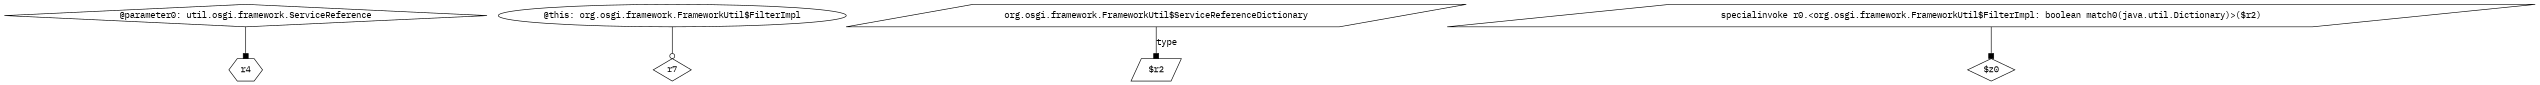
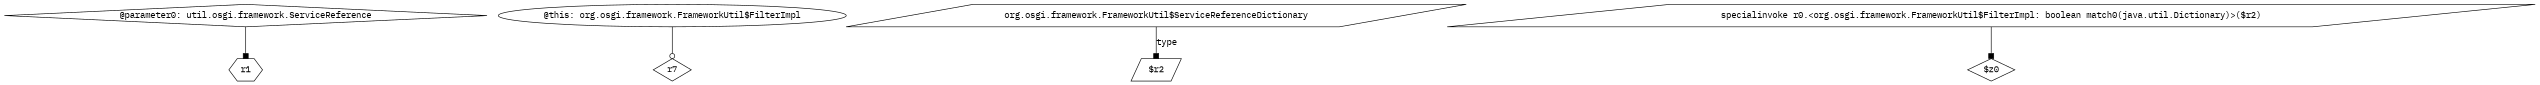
(246, 70) -> (246, 70)
